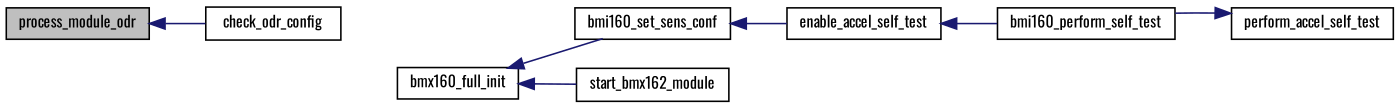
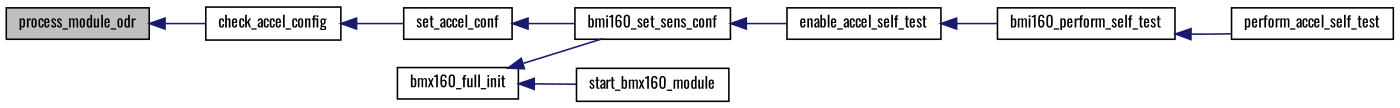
(1195, 13) -> (1211, 34)
(273, 24) -> (273, 24)
none -> (458, 24)
(653, 85) -> (653, 85)
